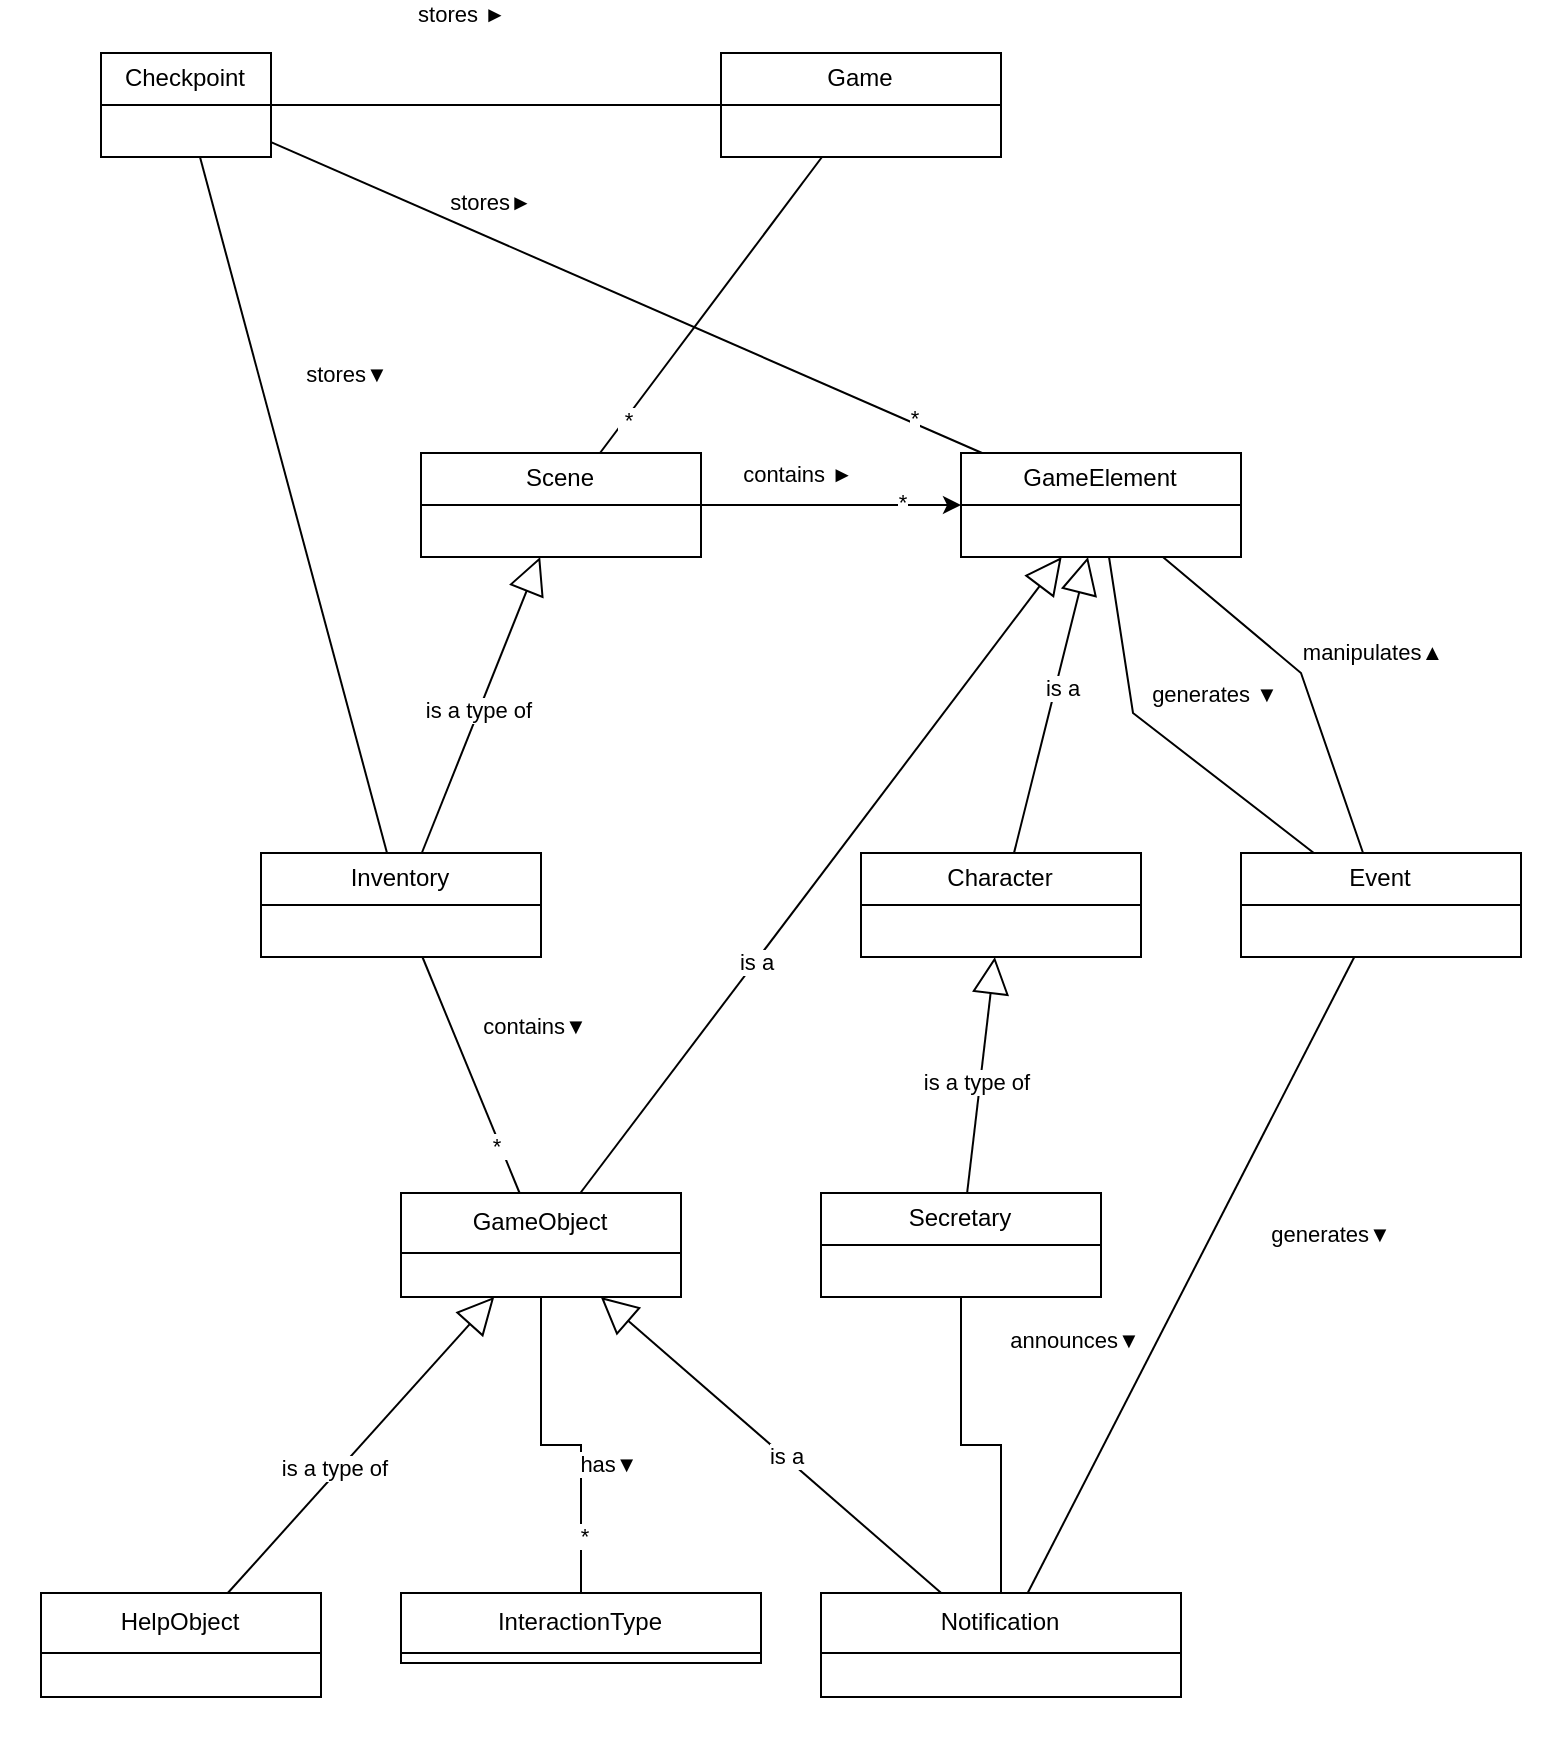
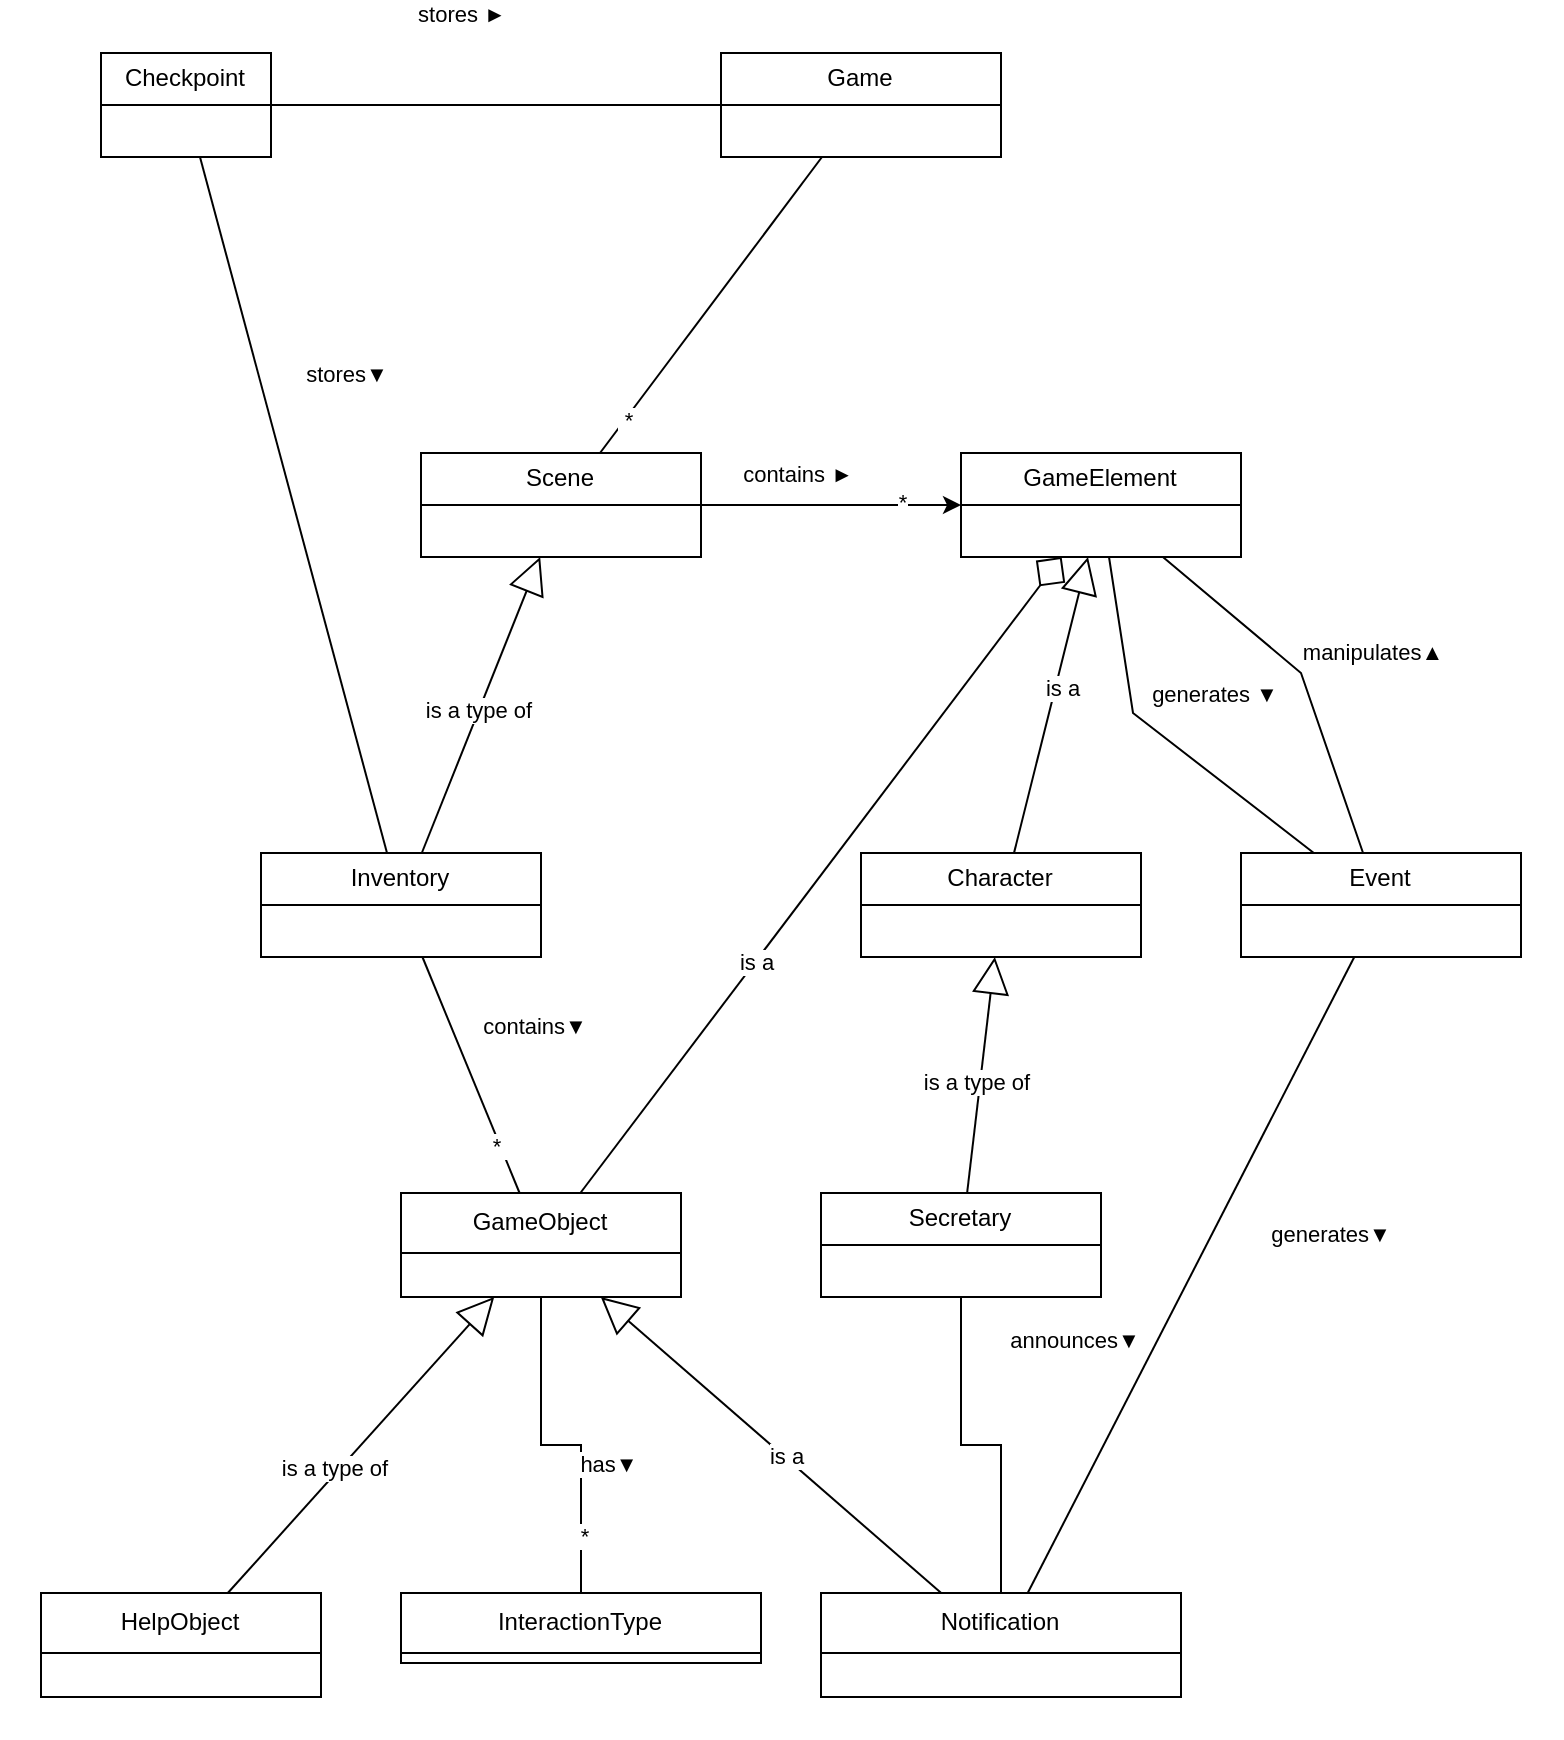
(623, 296) -> none
(1039, 587) -> (1039, 587)
